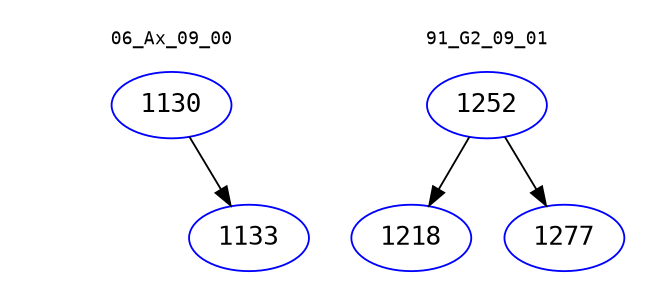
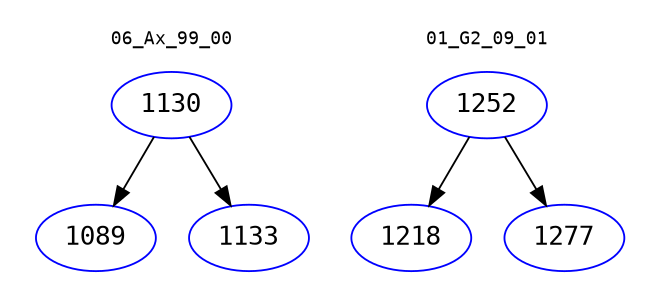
(172, 40) -> (172, 40)
(488, 40) -> (488, 40)
none -> (96, 238)
